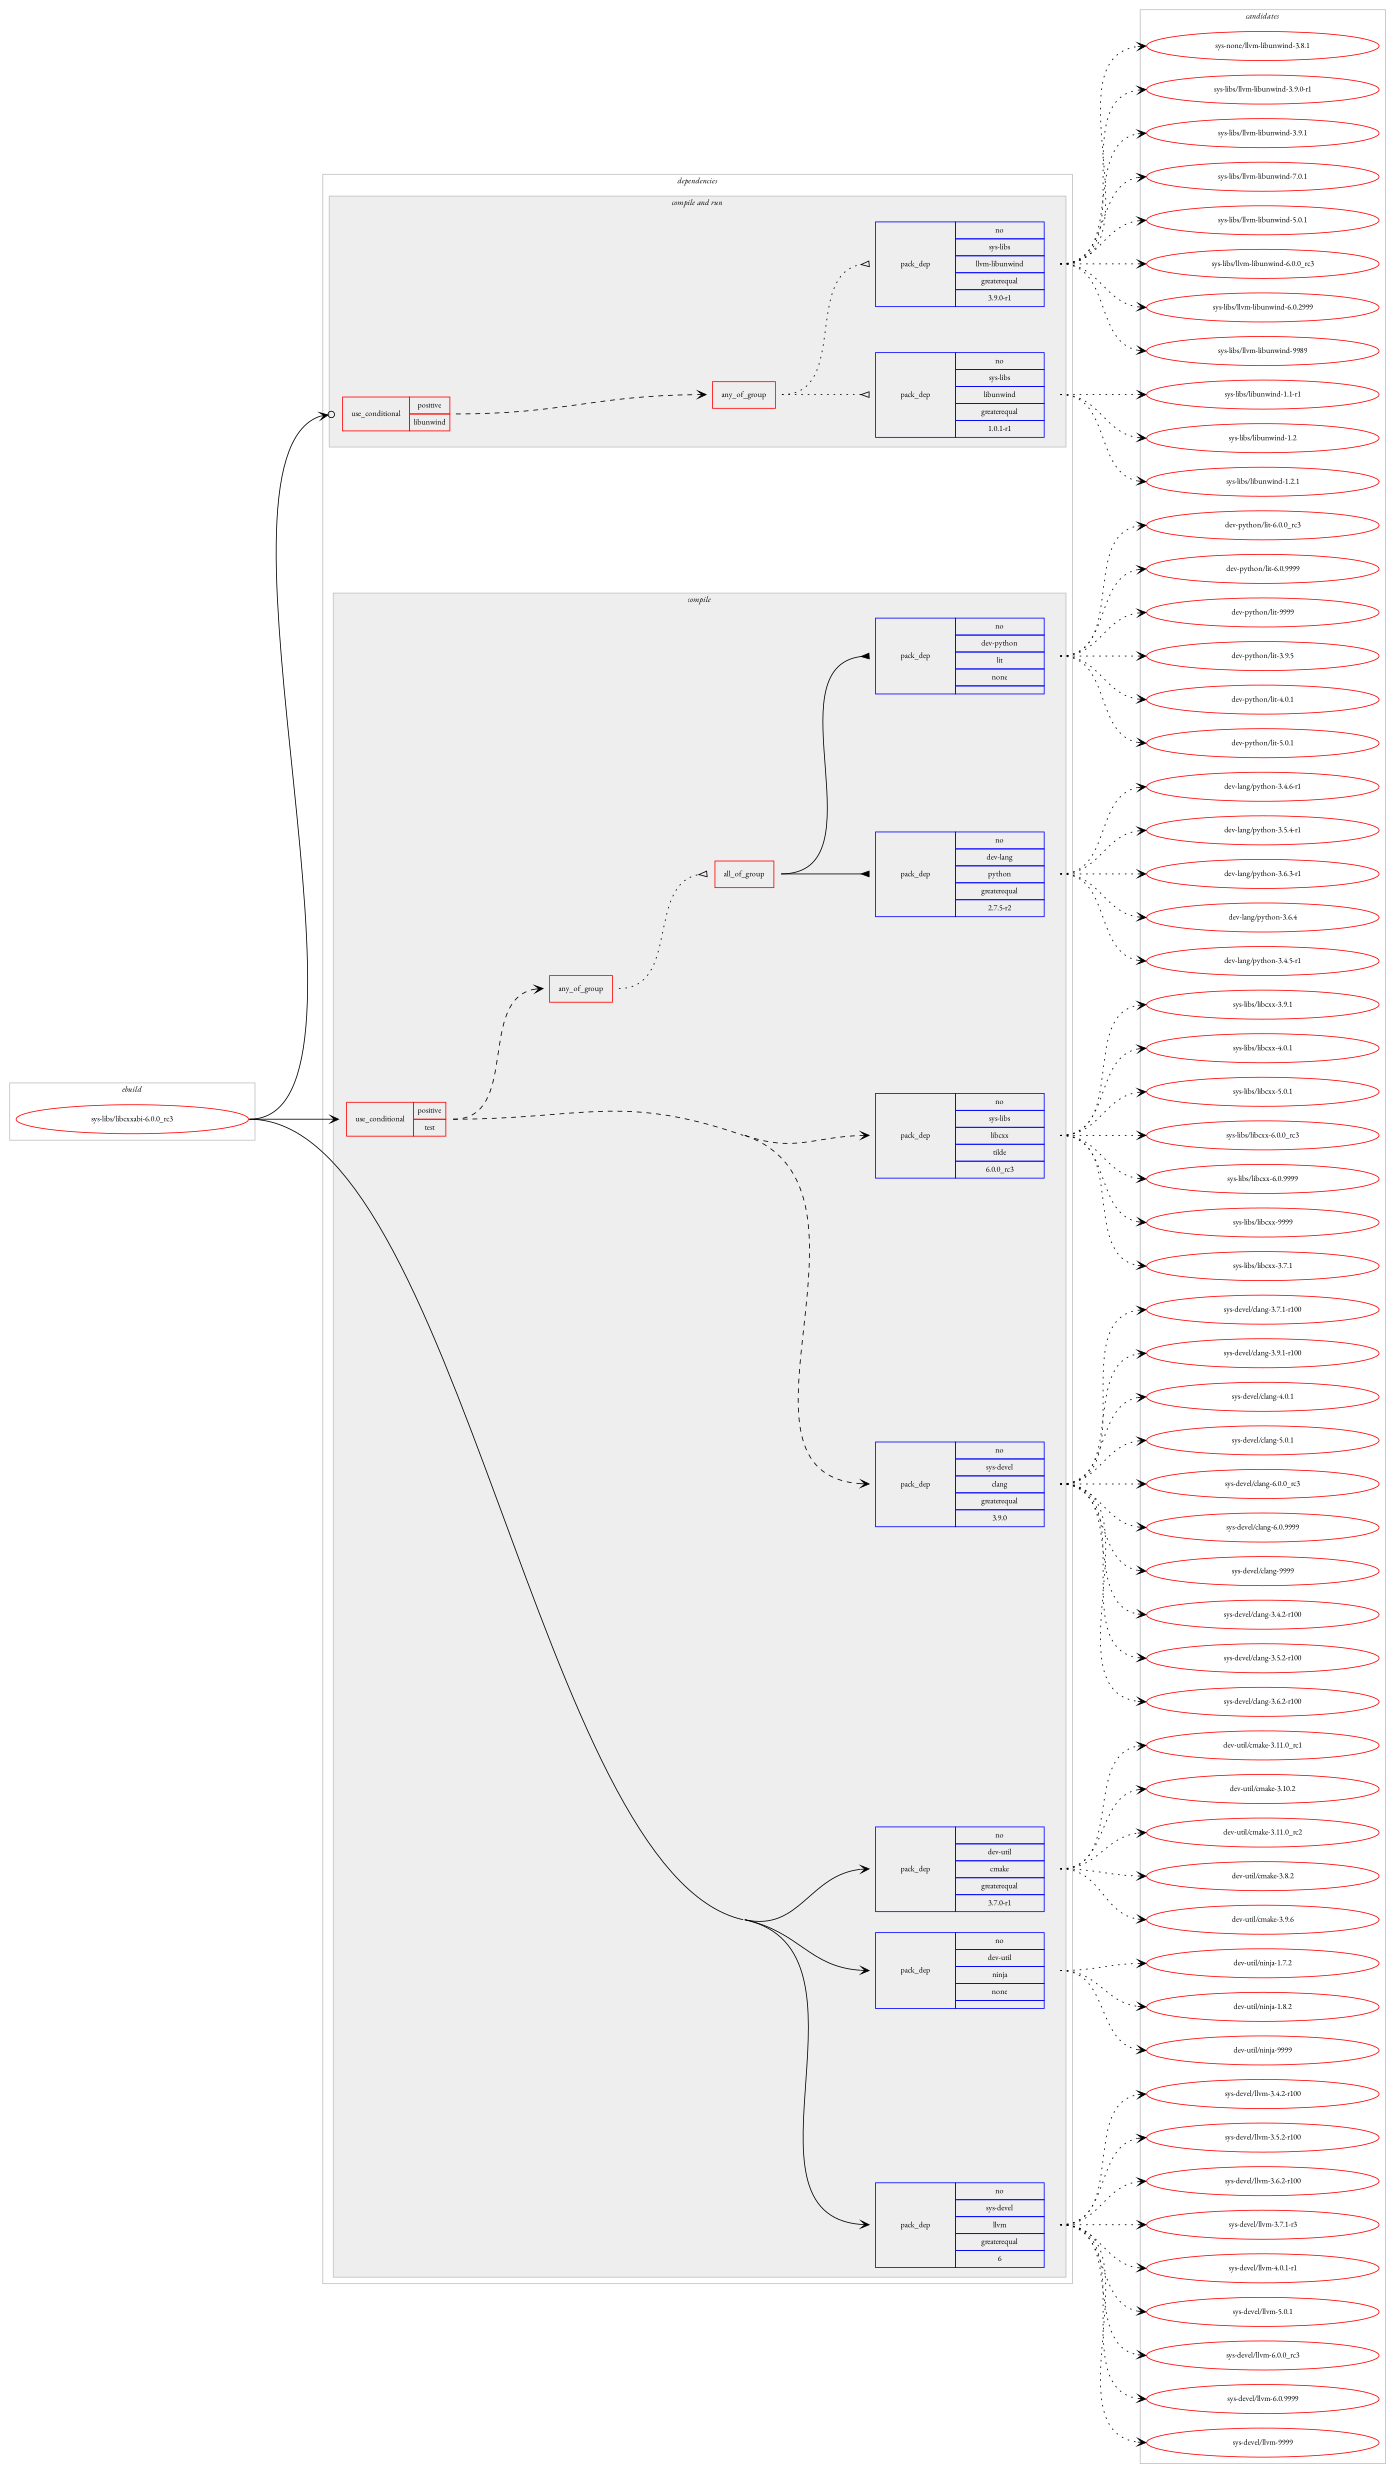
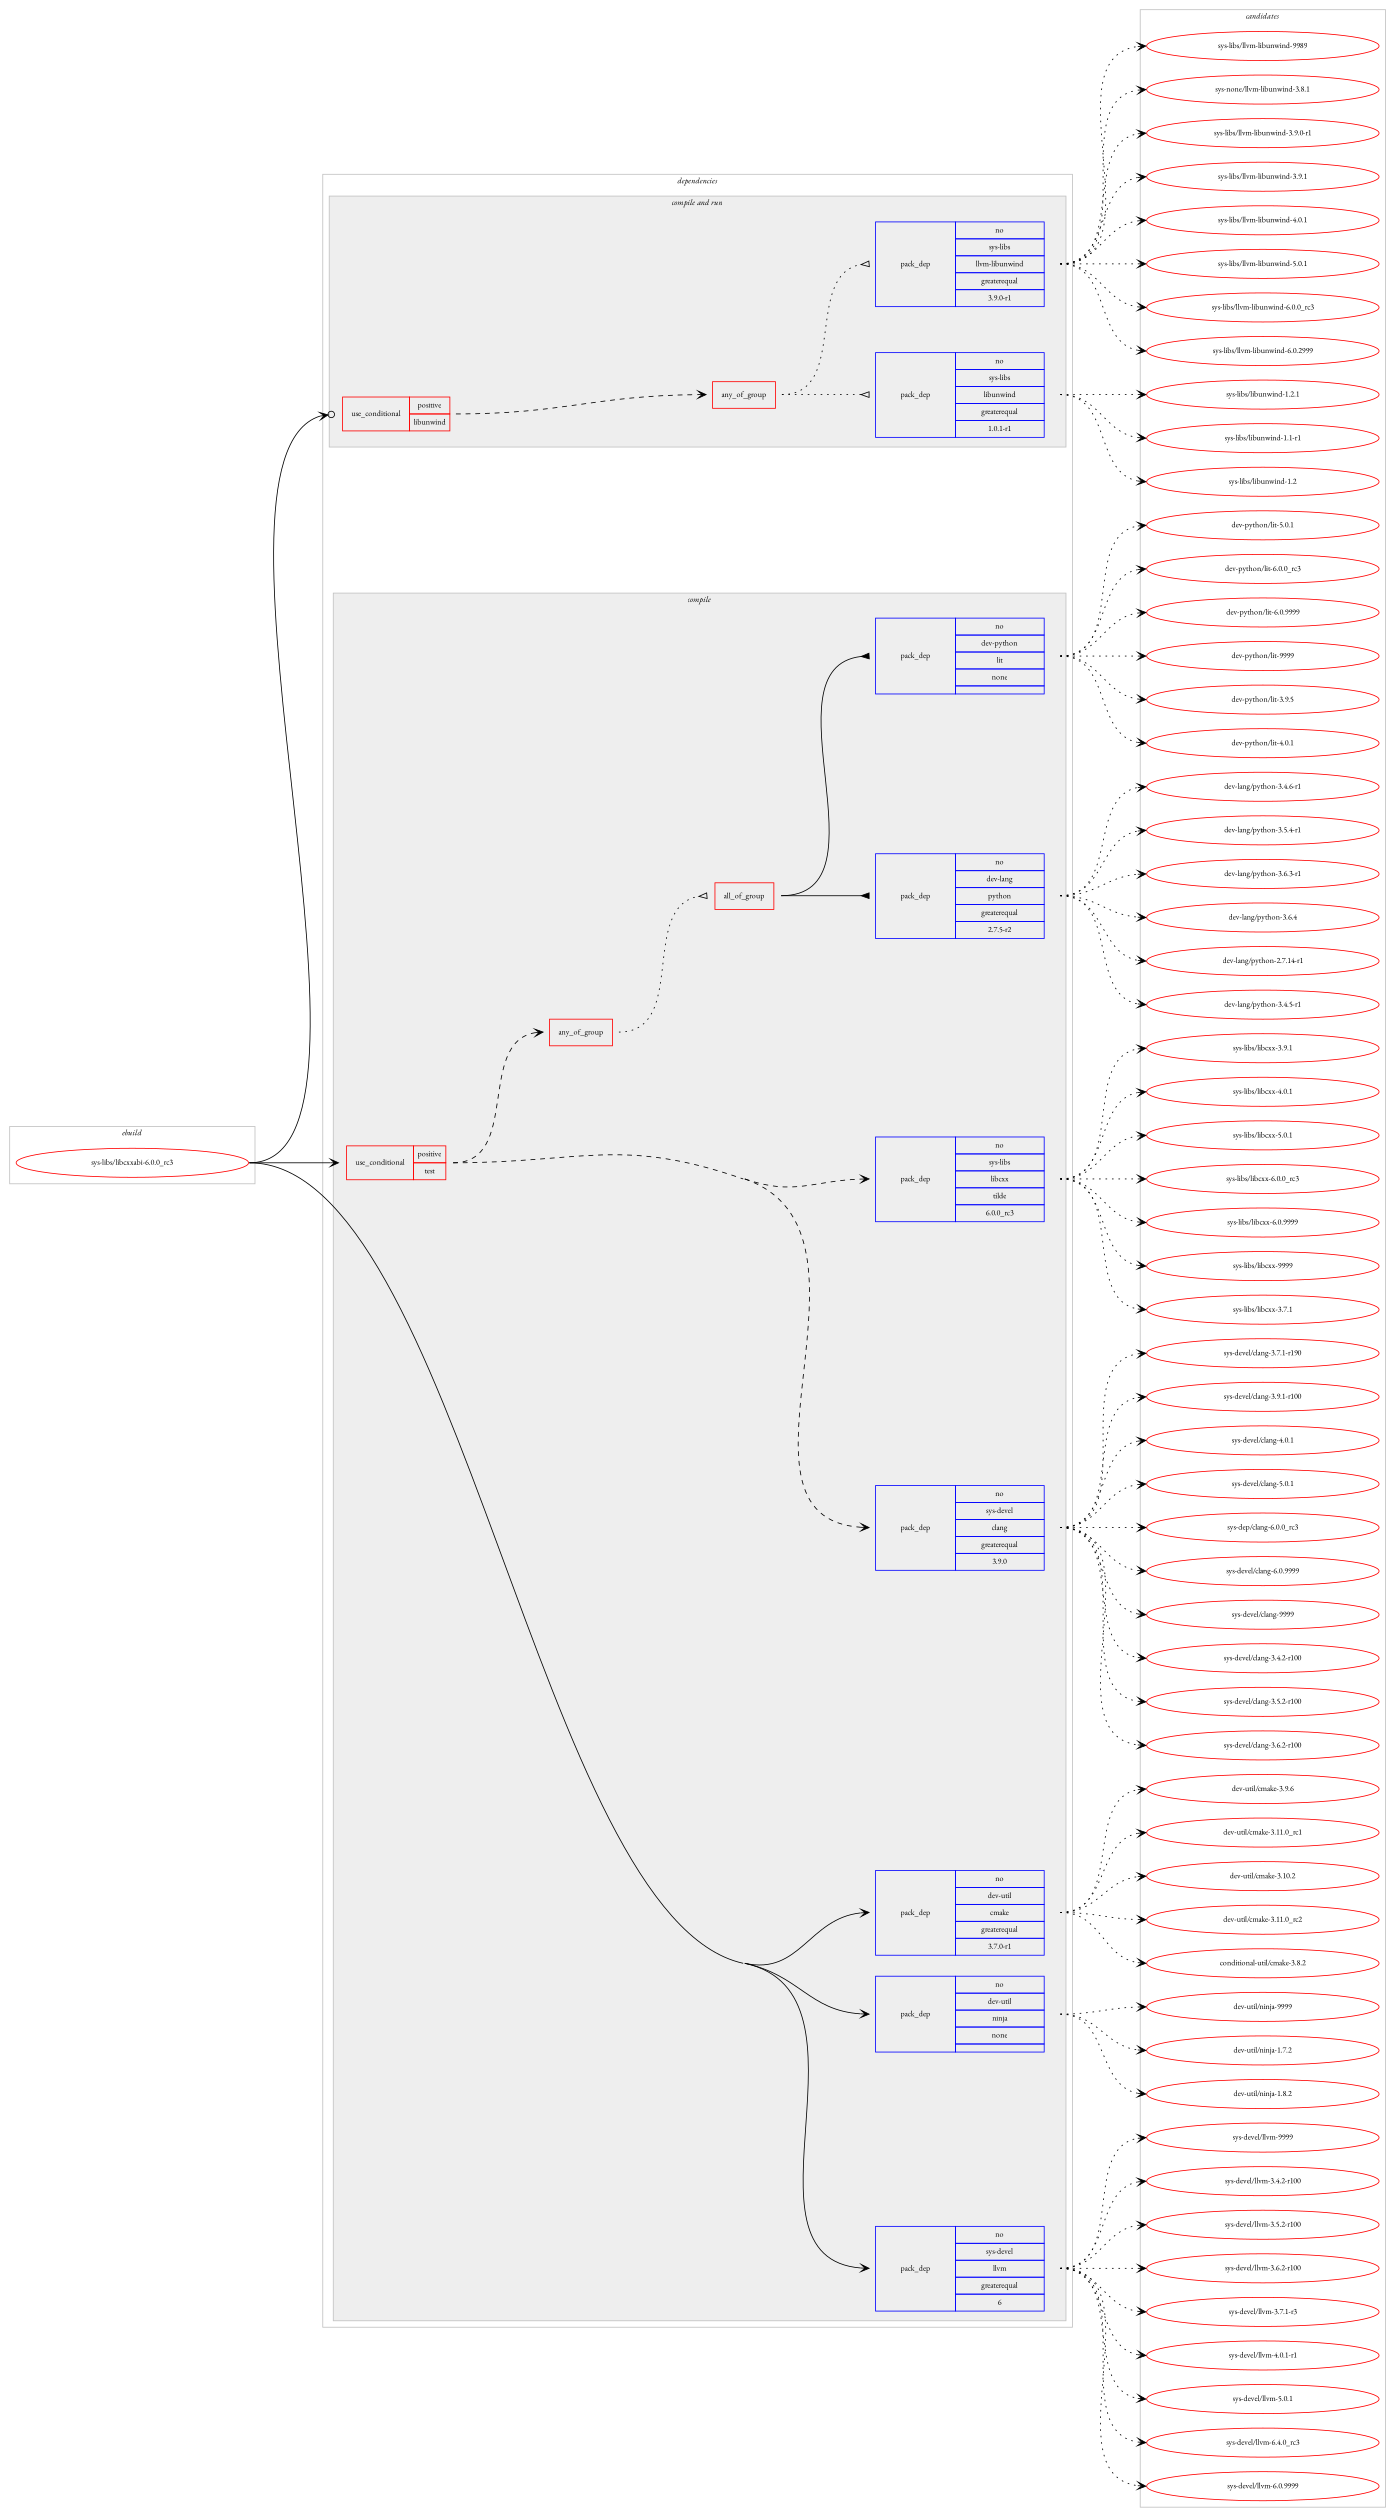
(1263, 177) -> (1263, 220)
none -> (1263, 961)
(1263, 1310) -> (1263, 1353)
(1263, 1484) -> (1263, 1528)
(1263, 1876) -> (1263, 1963)
(1263, 2355) -> (1263, 2443)
